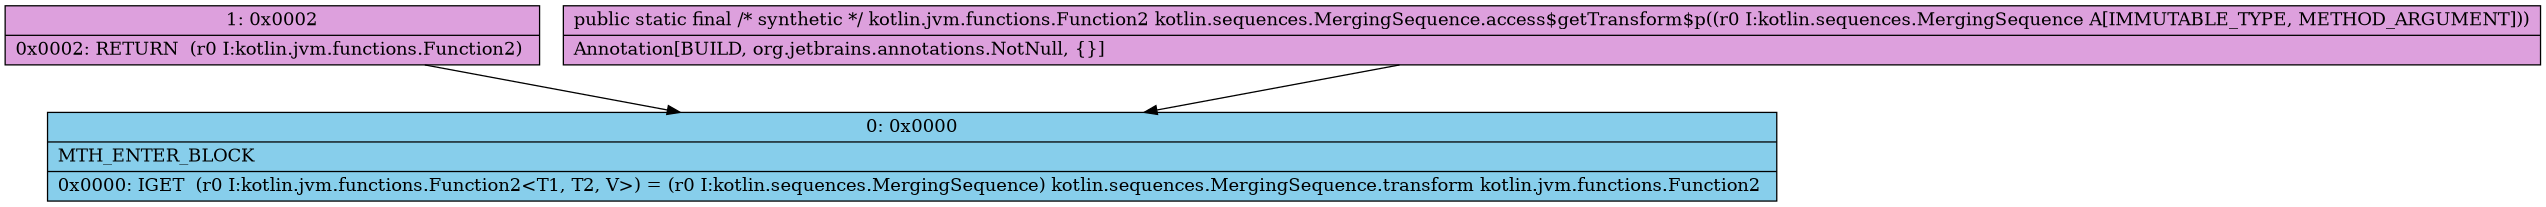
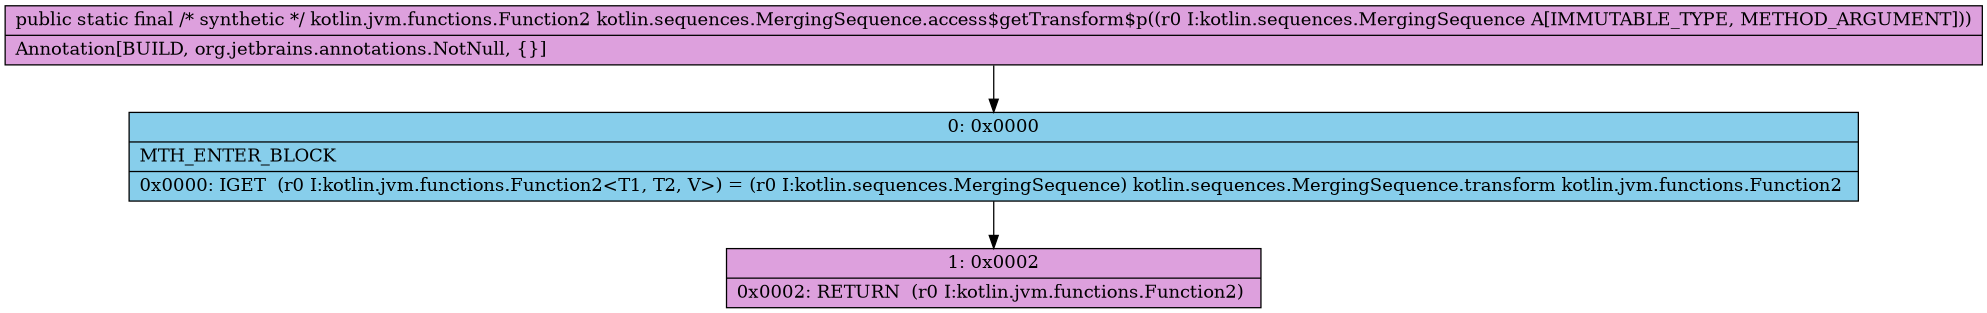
(546, 87) -> (994, 218)
